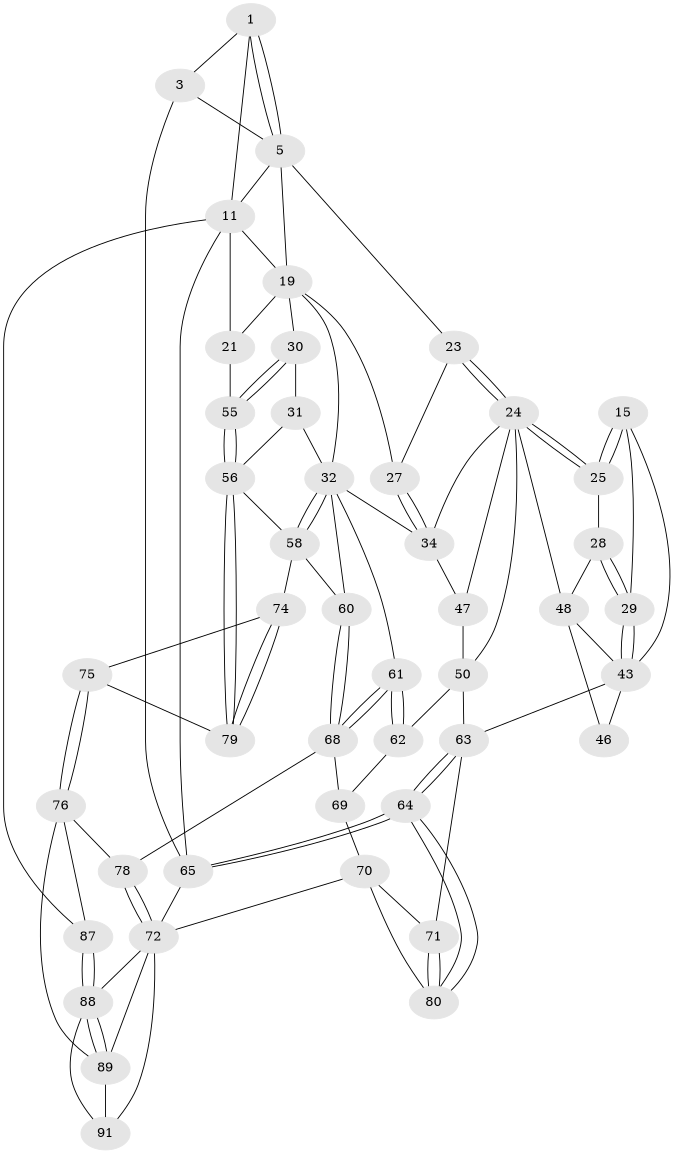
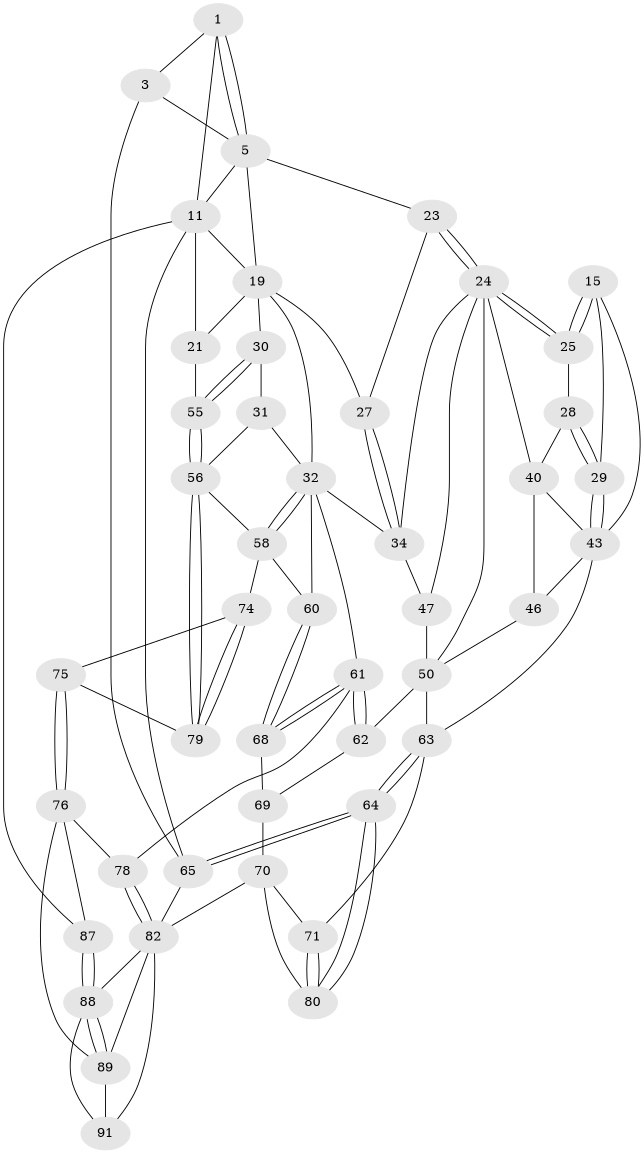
(564, 610) -> (534, 479)
none -> (480, 642)
(228, 806) -> (250, 780)
(154, 937) -> (154, 937)
